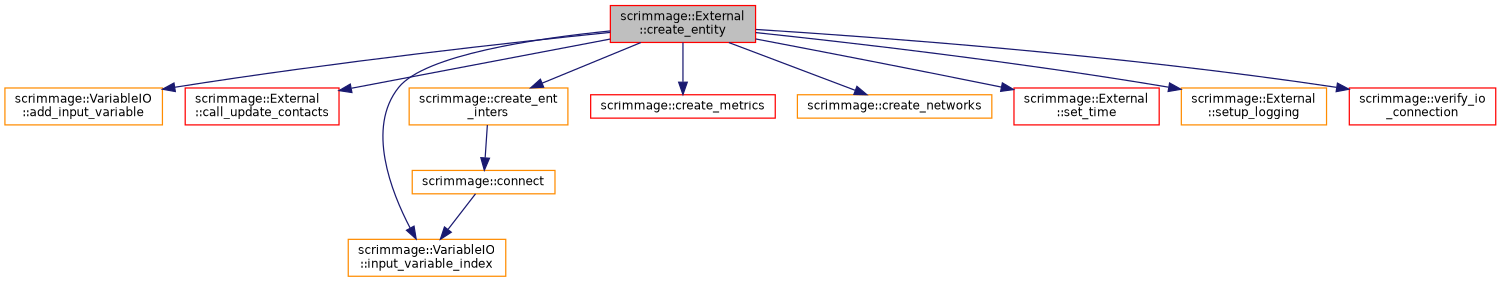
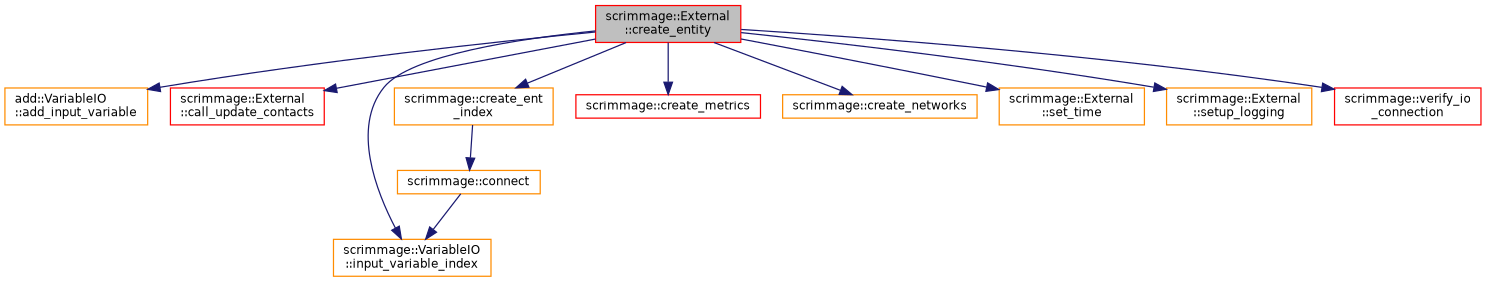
(84, 106) -> (76, 106)
(489, 106) -> (474, 106)
(1087, 106) -> (1072, 106)
